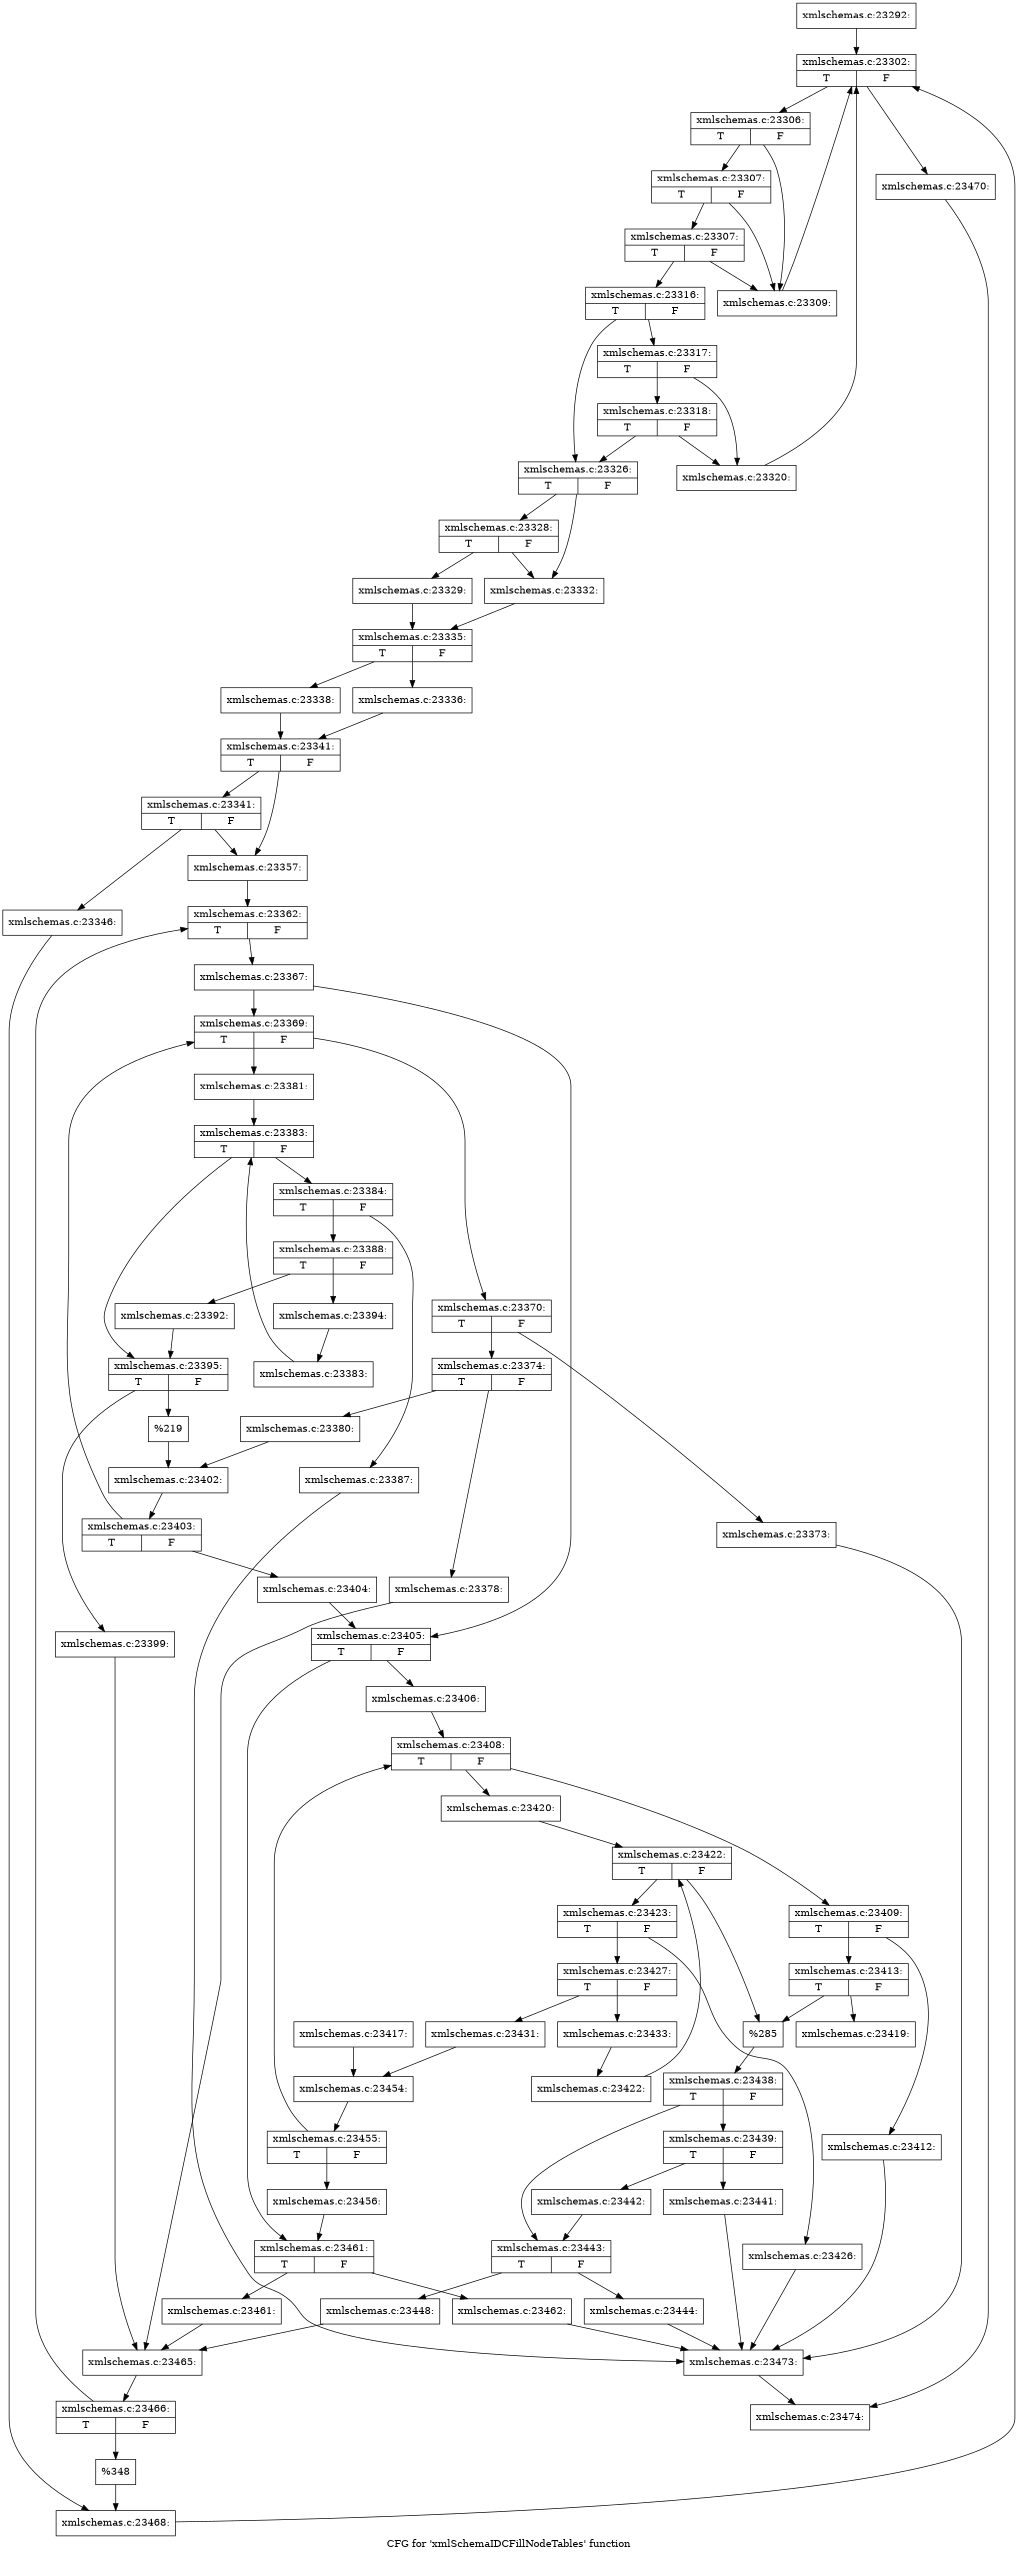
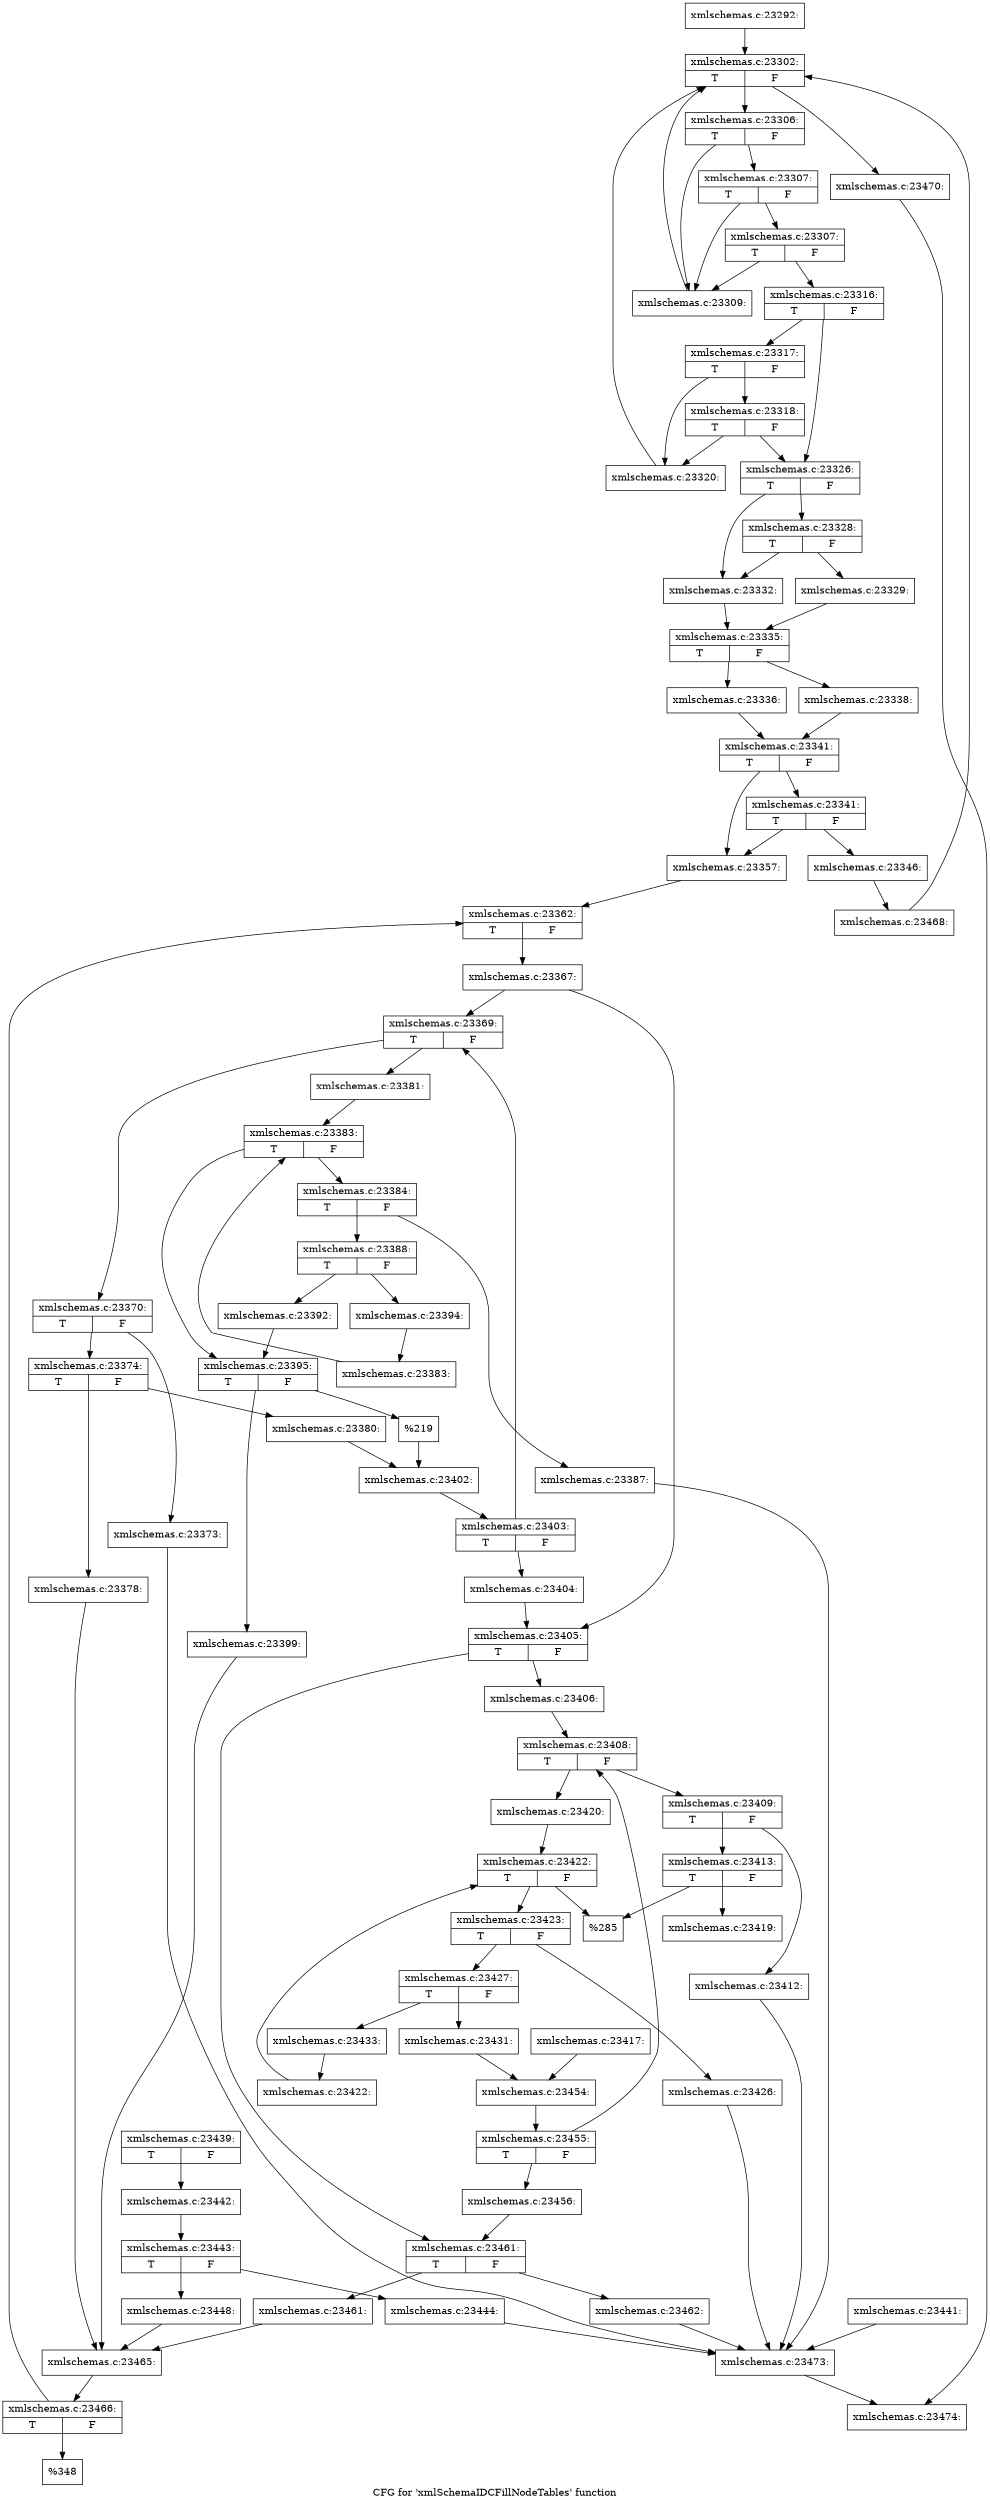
(723, 2089) -> none
(723, 2173) -> none
(116, 2494) -> none
